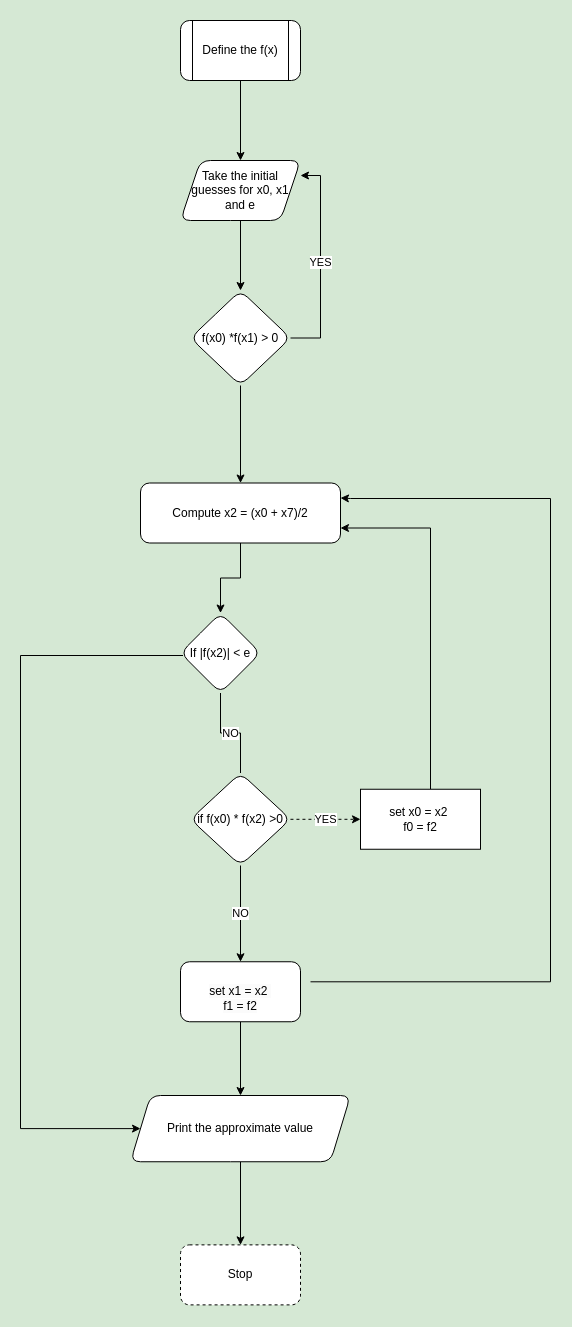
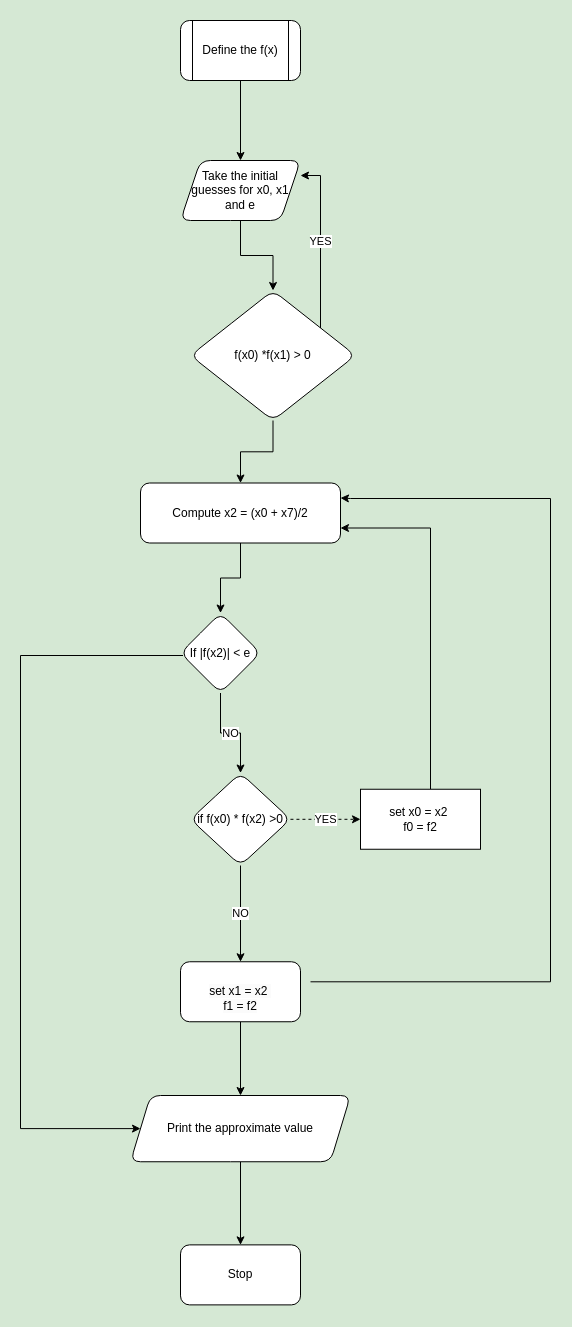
(241, 338) -> (273, 356)
(241, 768) -> (241, 765)
(241, 1275) -> (241, 1275)
